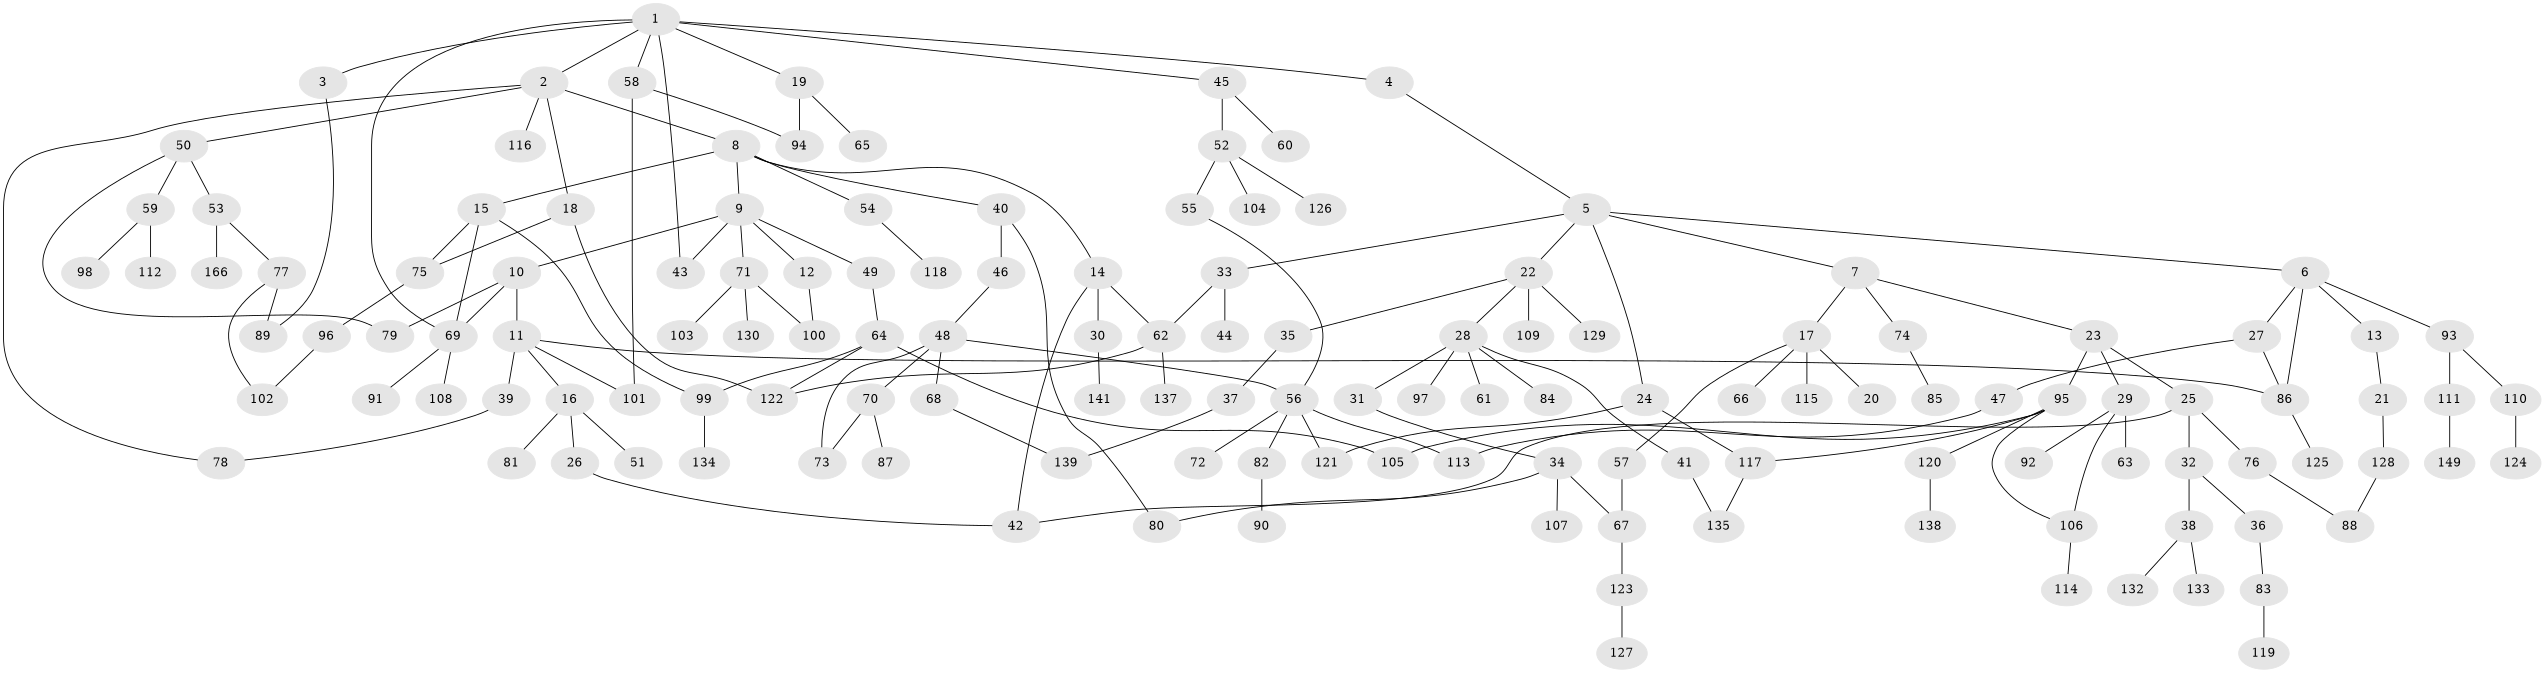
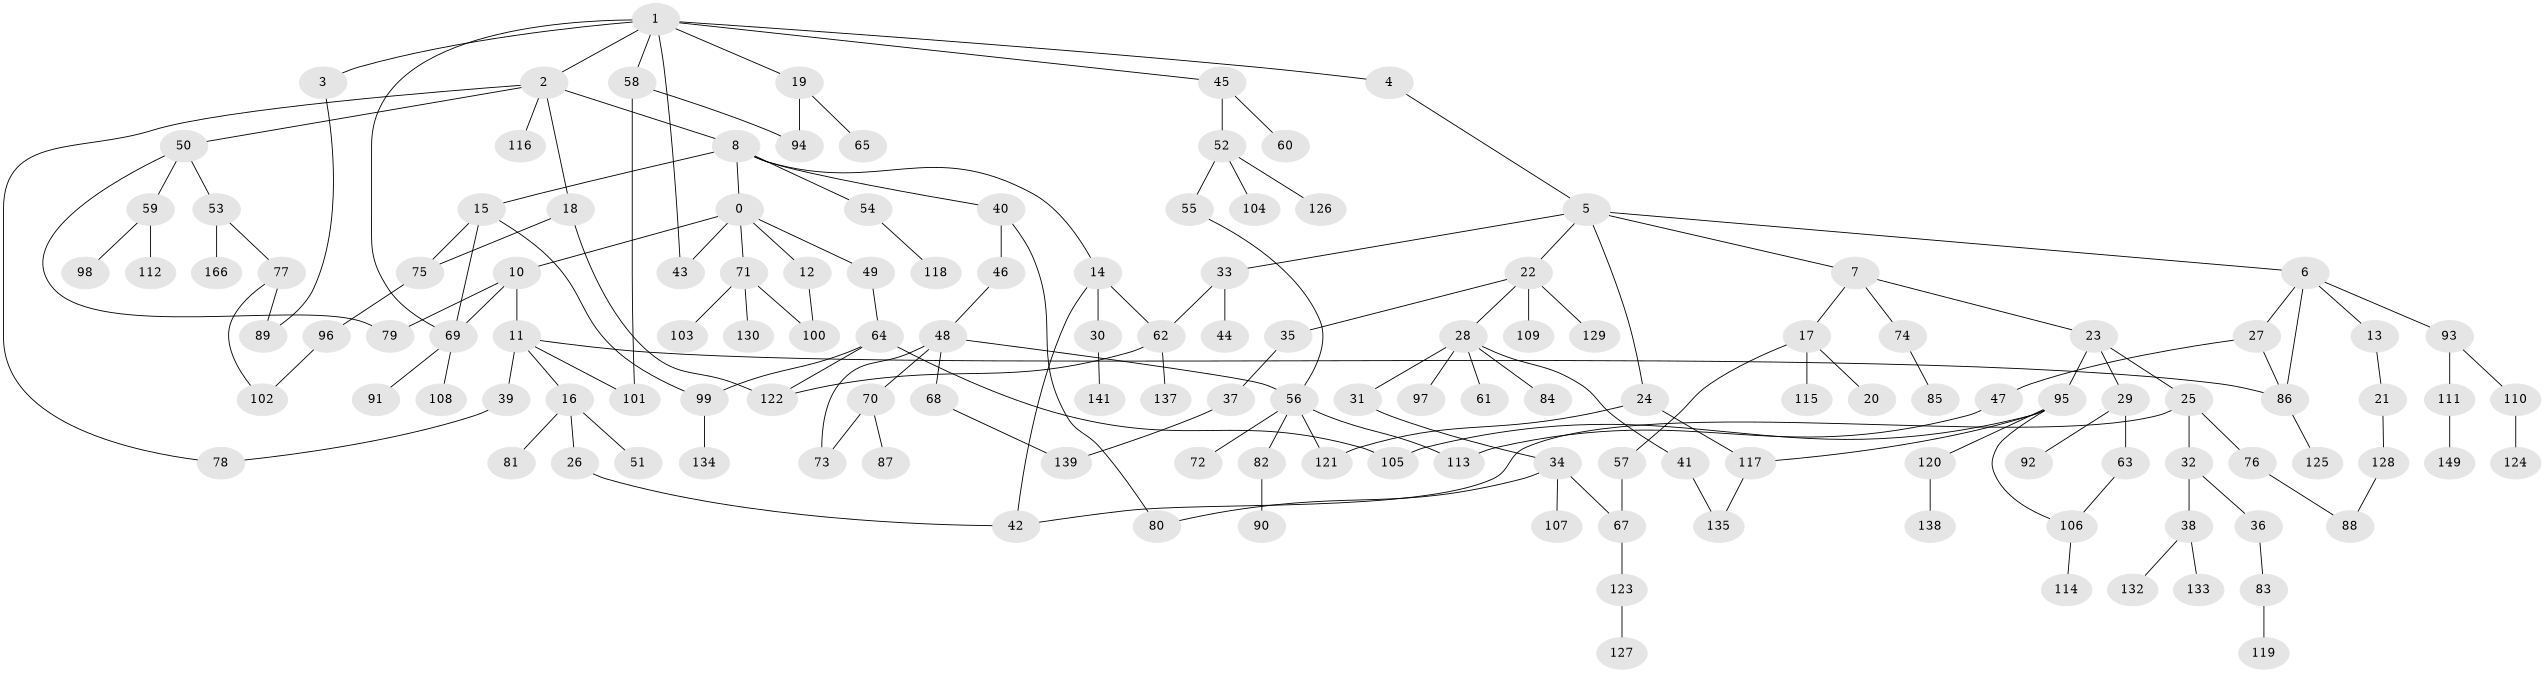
(740, 210) -> (740, 210)
(1742, 400) -> none
(2089, 460) -> (2099, 495)
